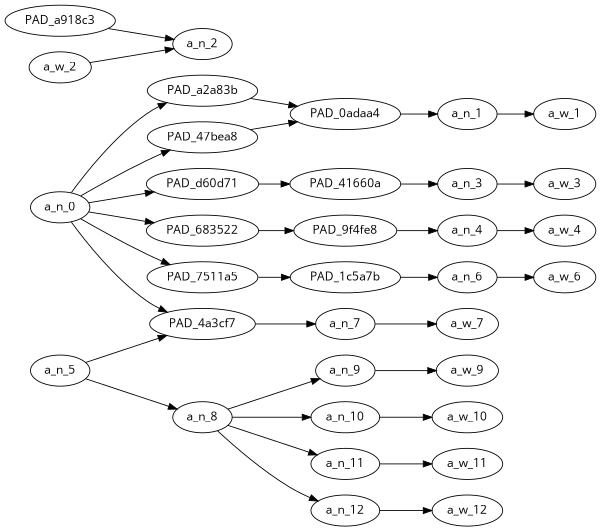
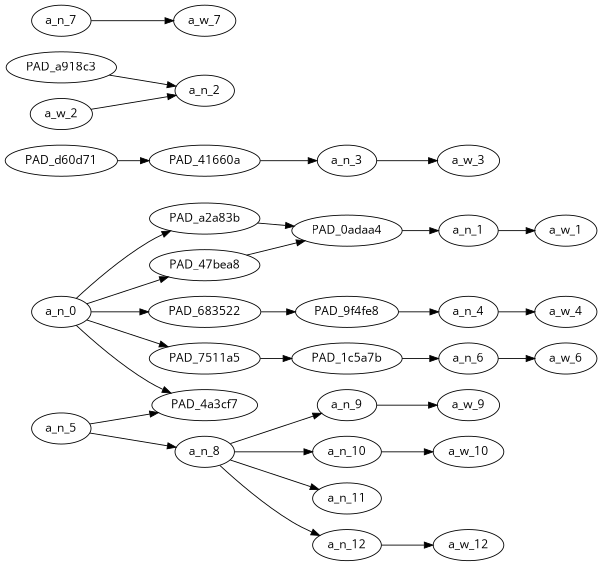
(117, 198) -> none
(281, 324) -> none
(467, 464) -> none
